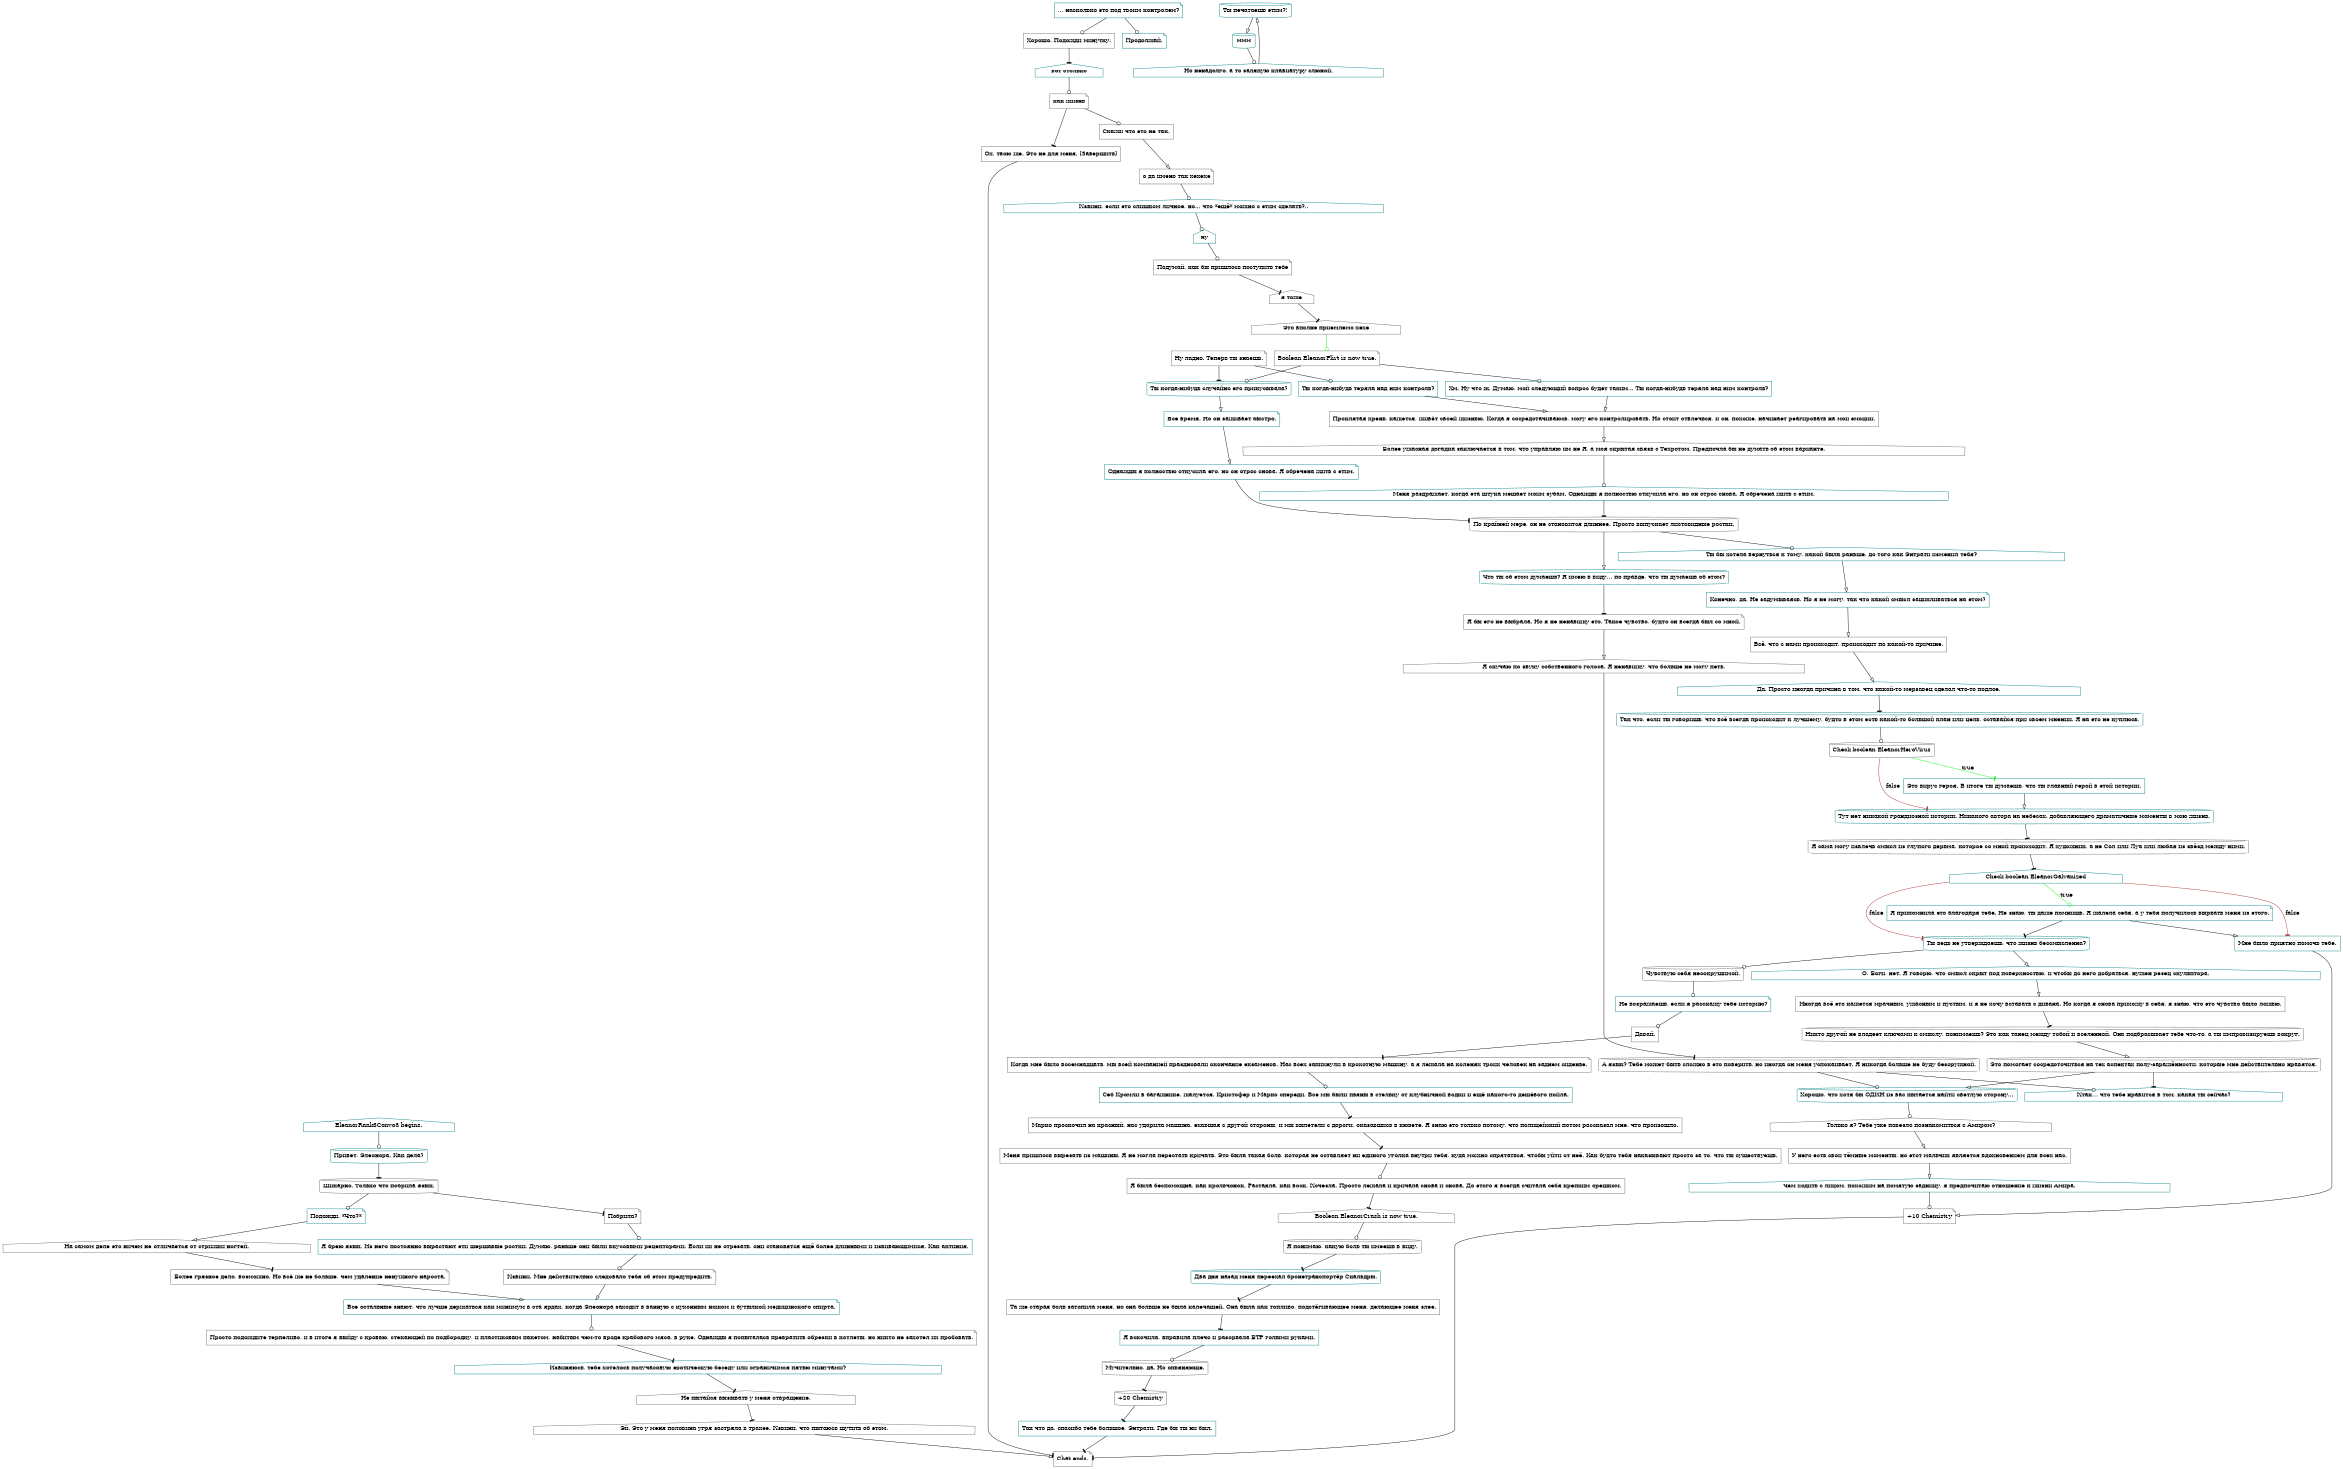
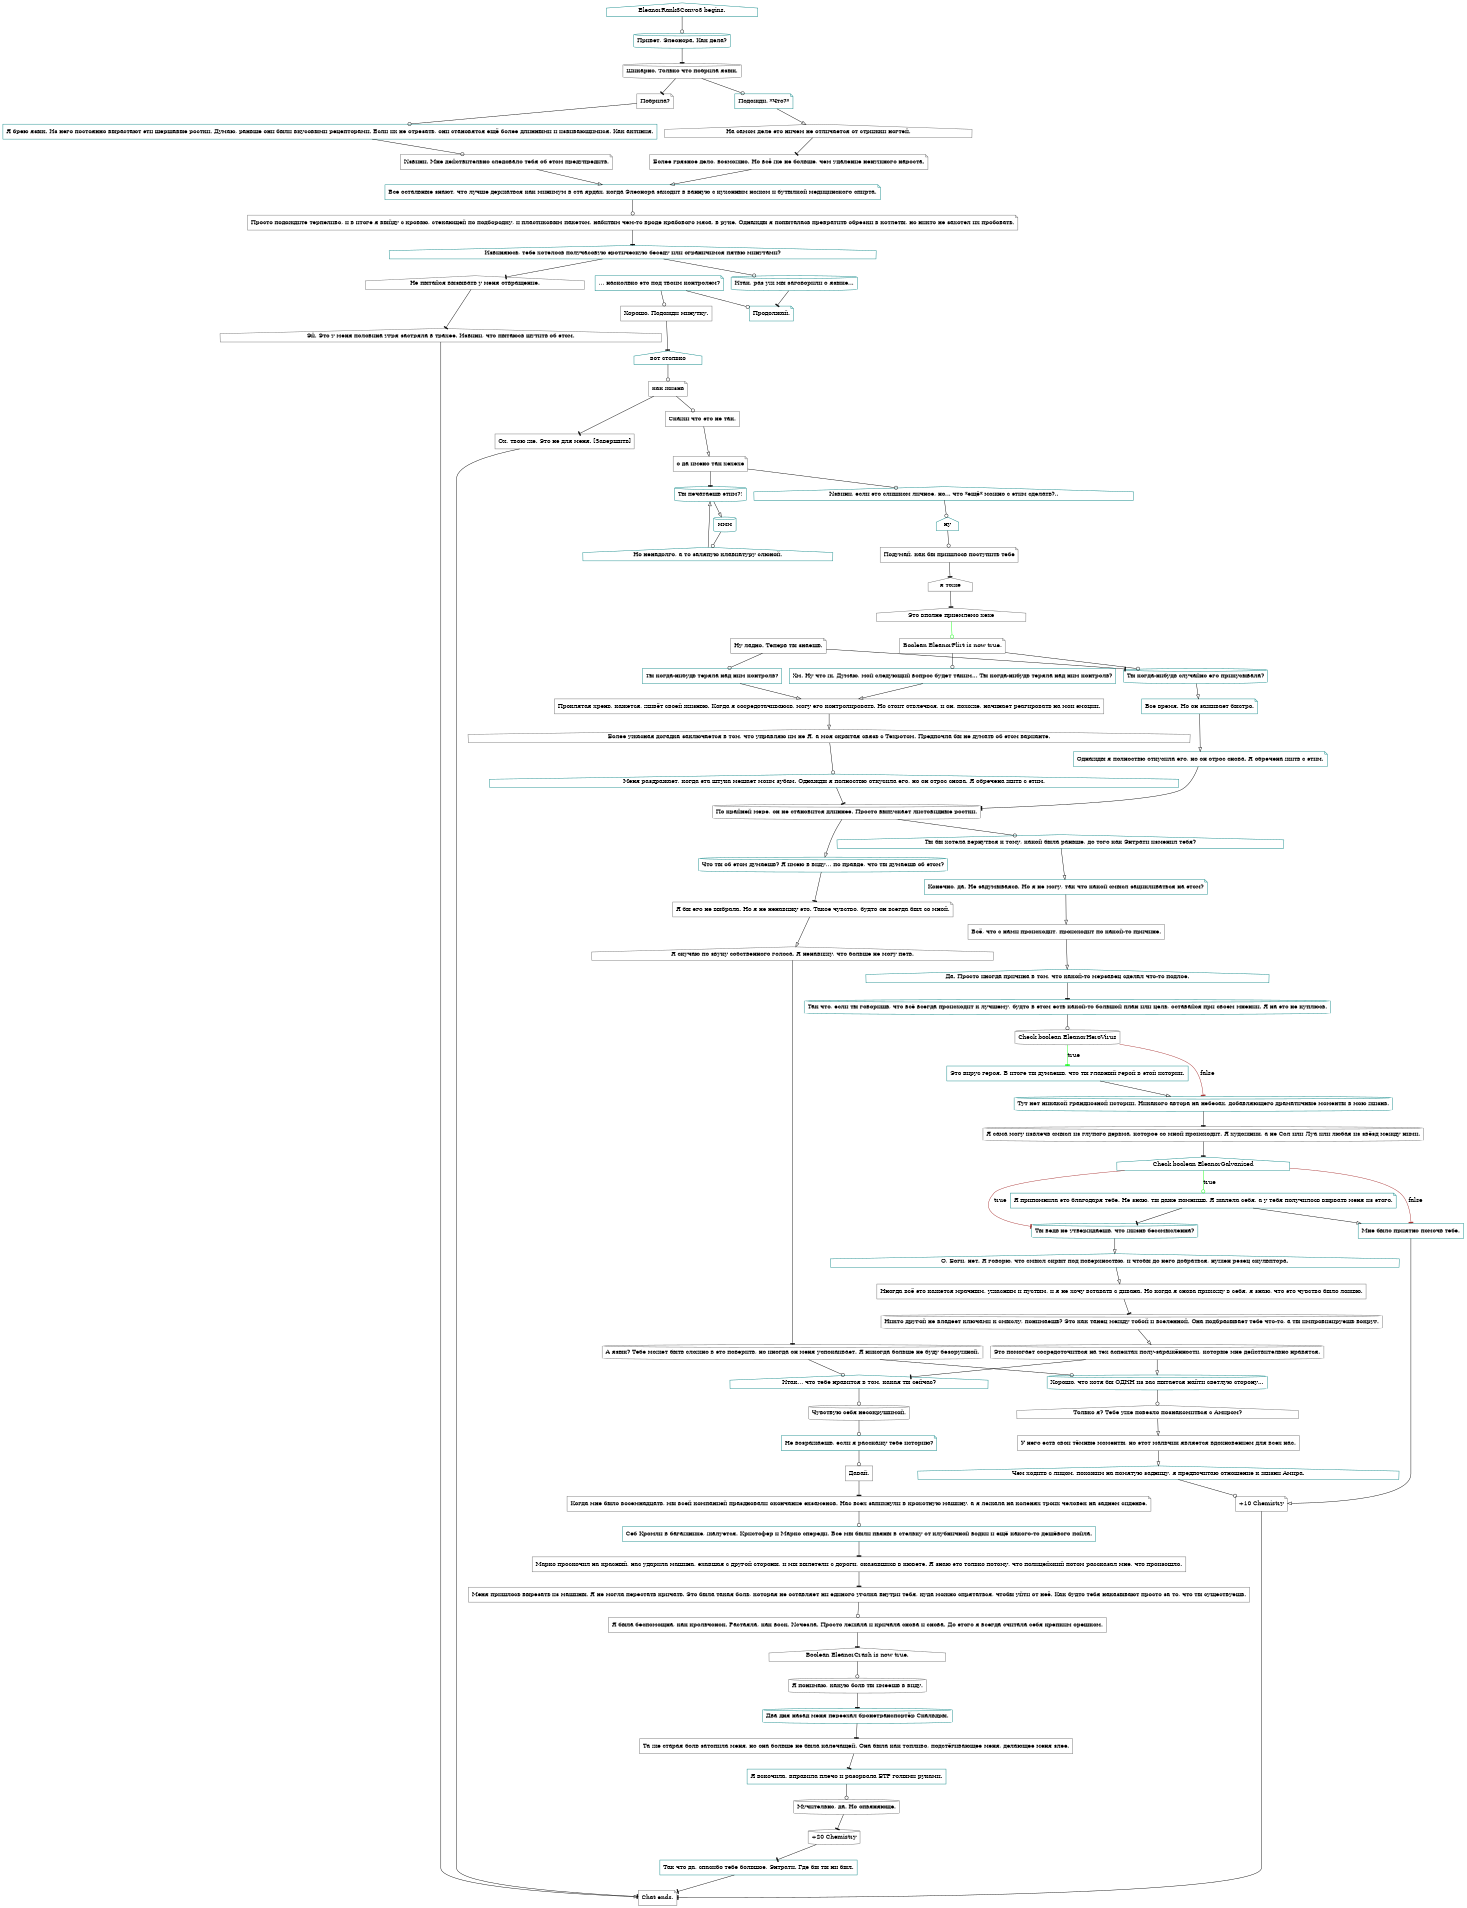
none -> (794, 283)
none -> (710, 478)
(1876, 913) -> (1000, 1201)
(1835, 958) -> (859, 1395)
